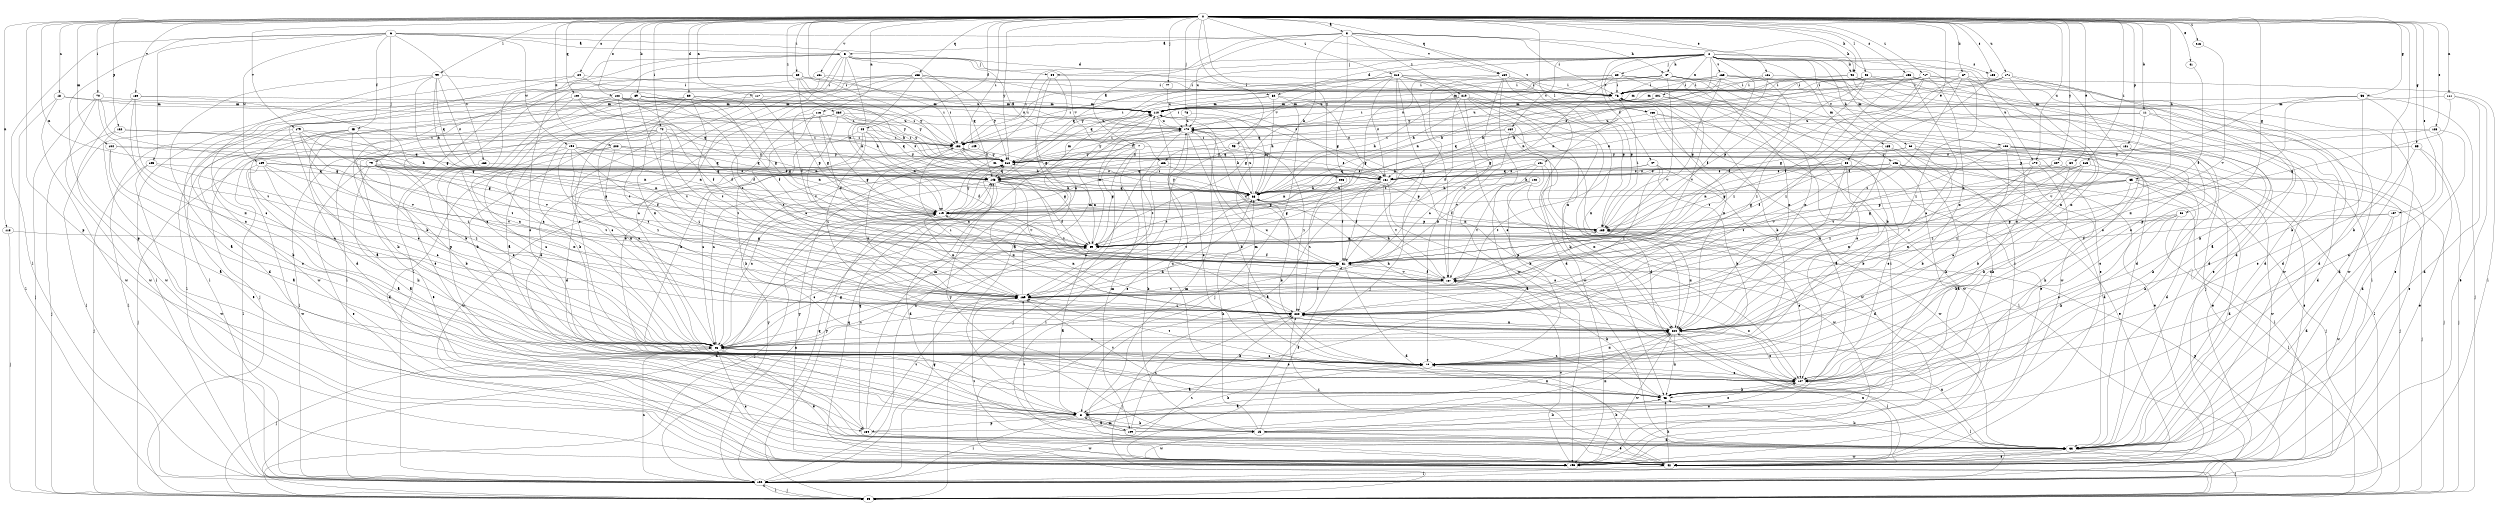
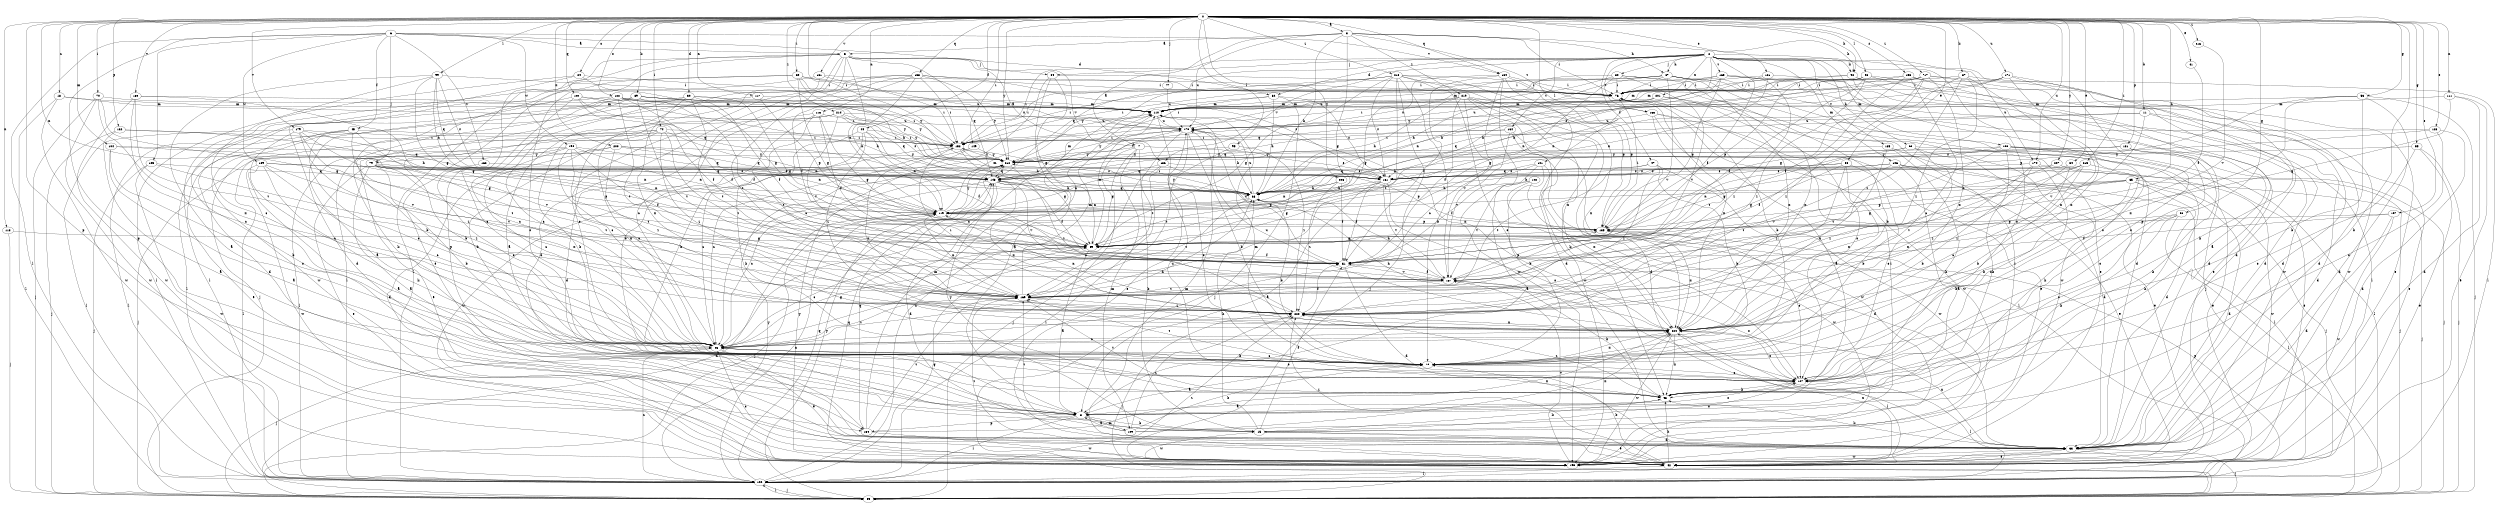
(1993, 75) -> none
(1217, 94) -> none
(839, 113) -> (839, 113)
(1186, 113) -> none
(789, 154) -> (473, 158)
